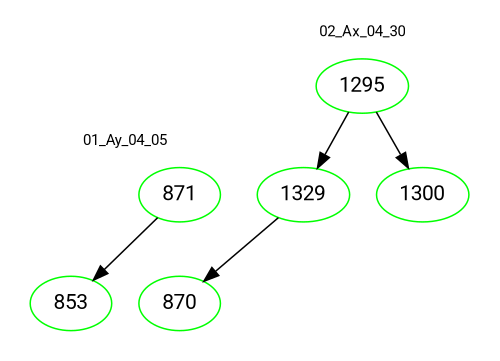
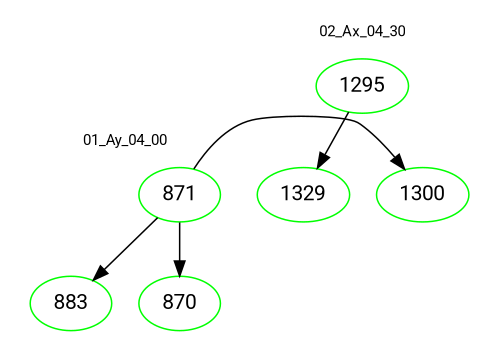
(388, 133) -> (292, 116)
(125, 141) -> (125, 141)
(247, 244) -> (180, 242)
(71, 303) -> (71, 303)
